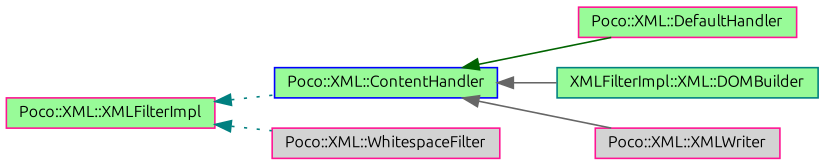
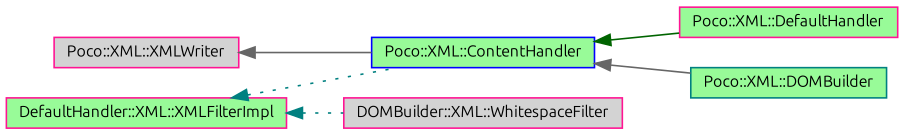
(688, 83) -> (789, 83)
(111, 113) -> (146, 113)
(545, 115) -> (313, 53)
(386, 143) -> (483, 113)
